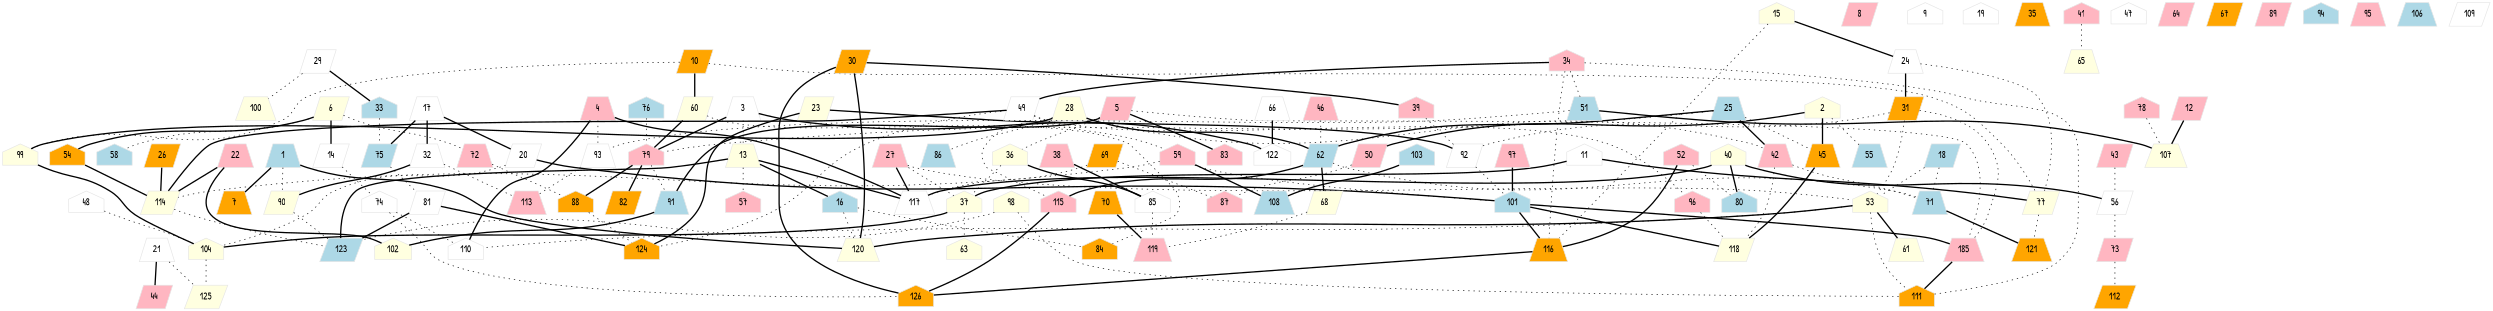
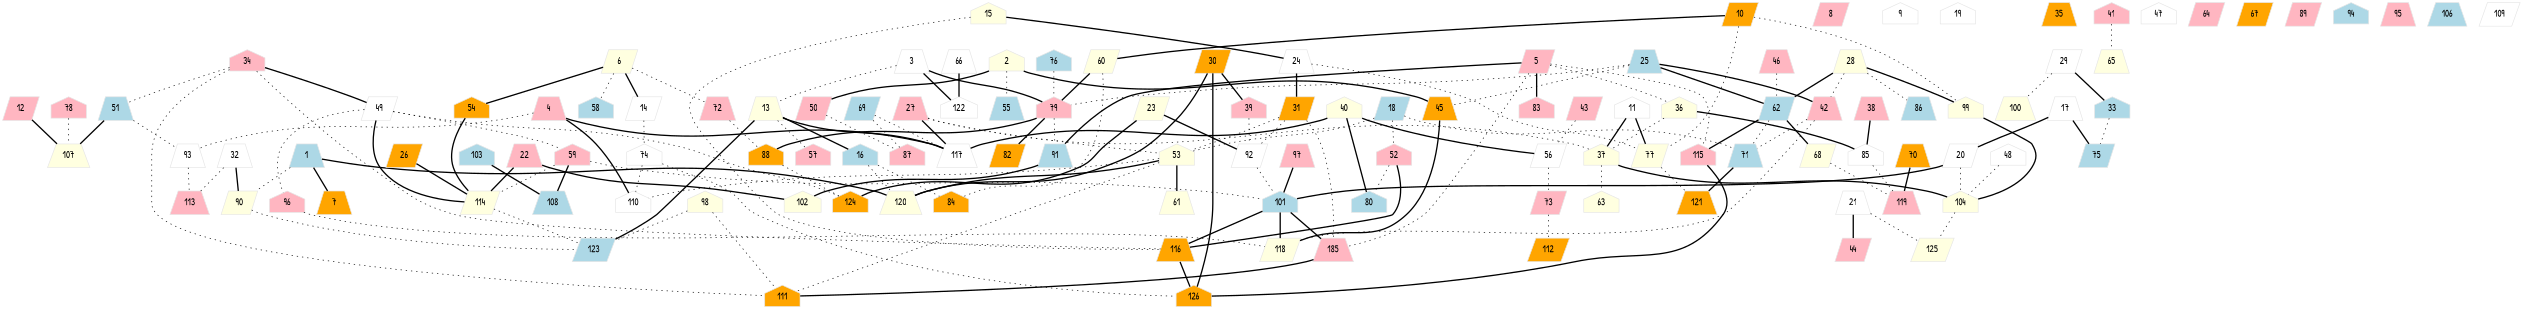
none -> (1393, 132)
(427, 133) -> none
(1105, 156) -> (862, 109)
(427, 203) -> none
